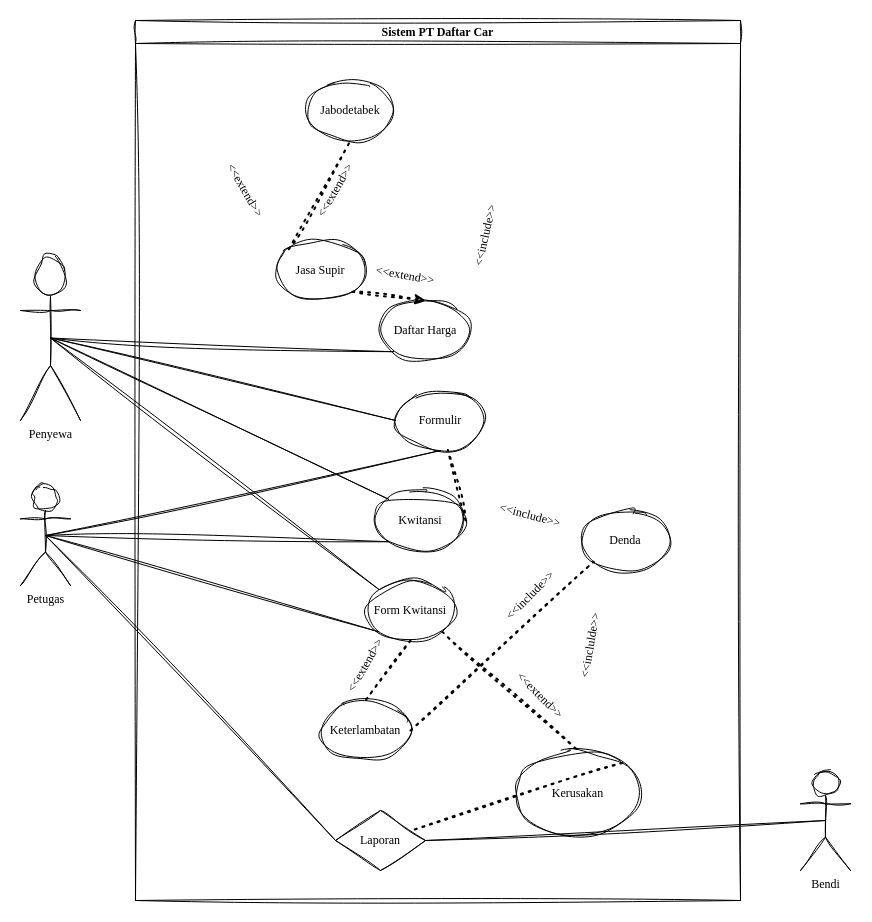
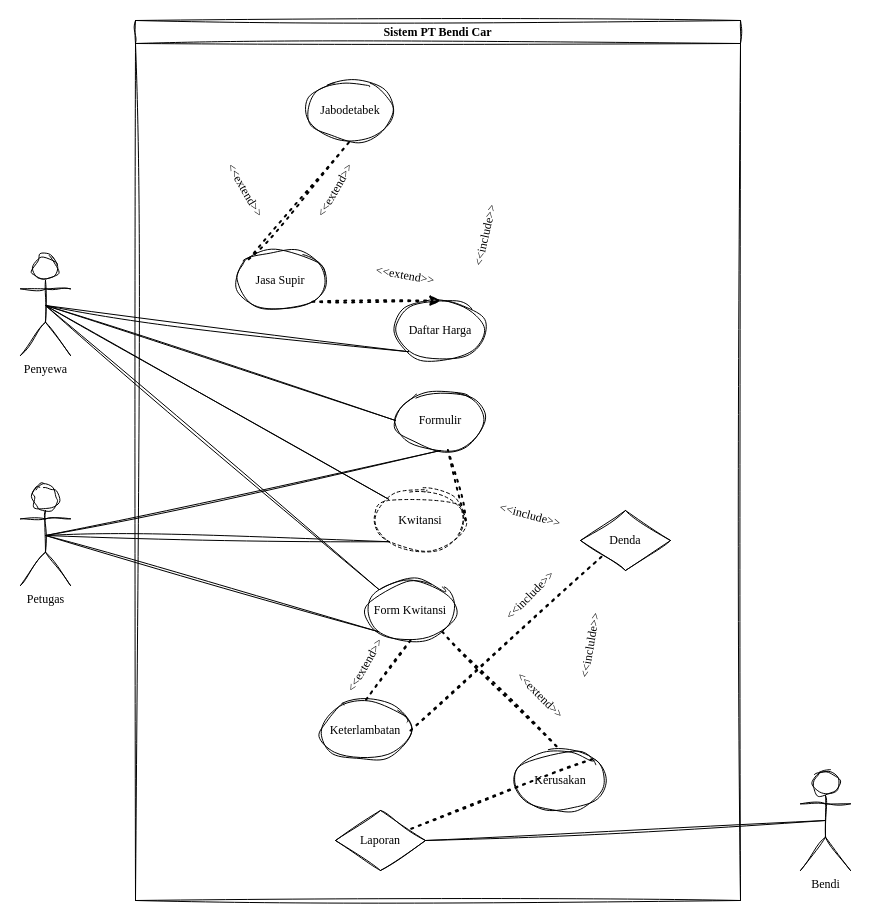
(438, 33) -> (438, 33)
(321, 271) -> (281, 281)
(426, 331) -> (441, 331)
(51, 338) -> (46, 306)
(421, 521) -> (421, 521)
(626, 541) -> (626, 541)
(191, 688) -> none
(578, 793) -> (561, 781)
